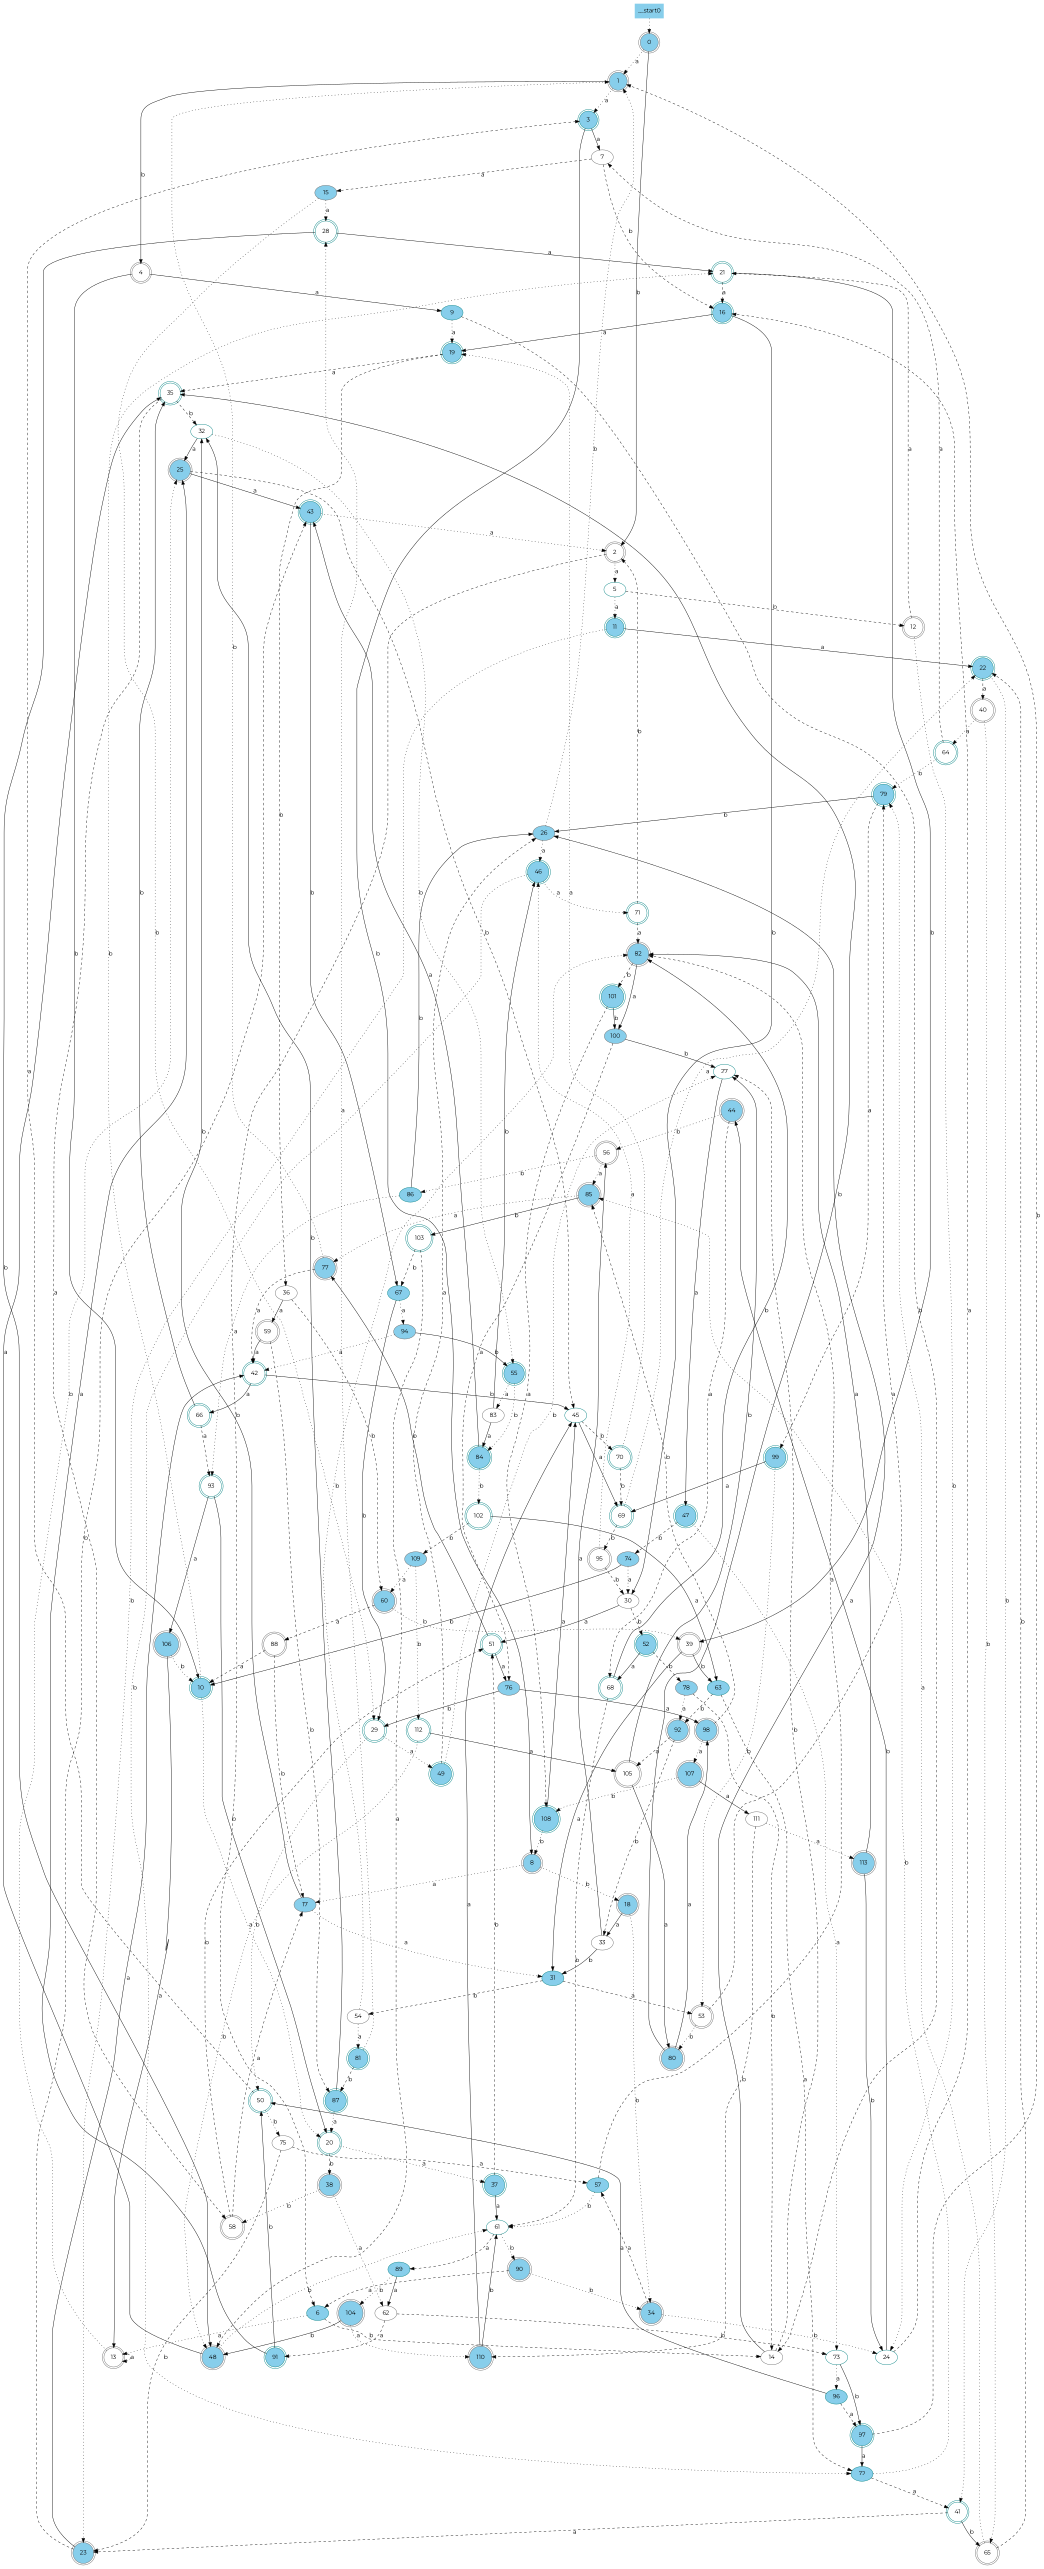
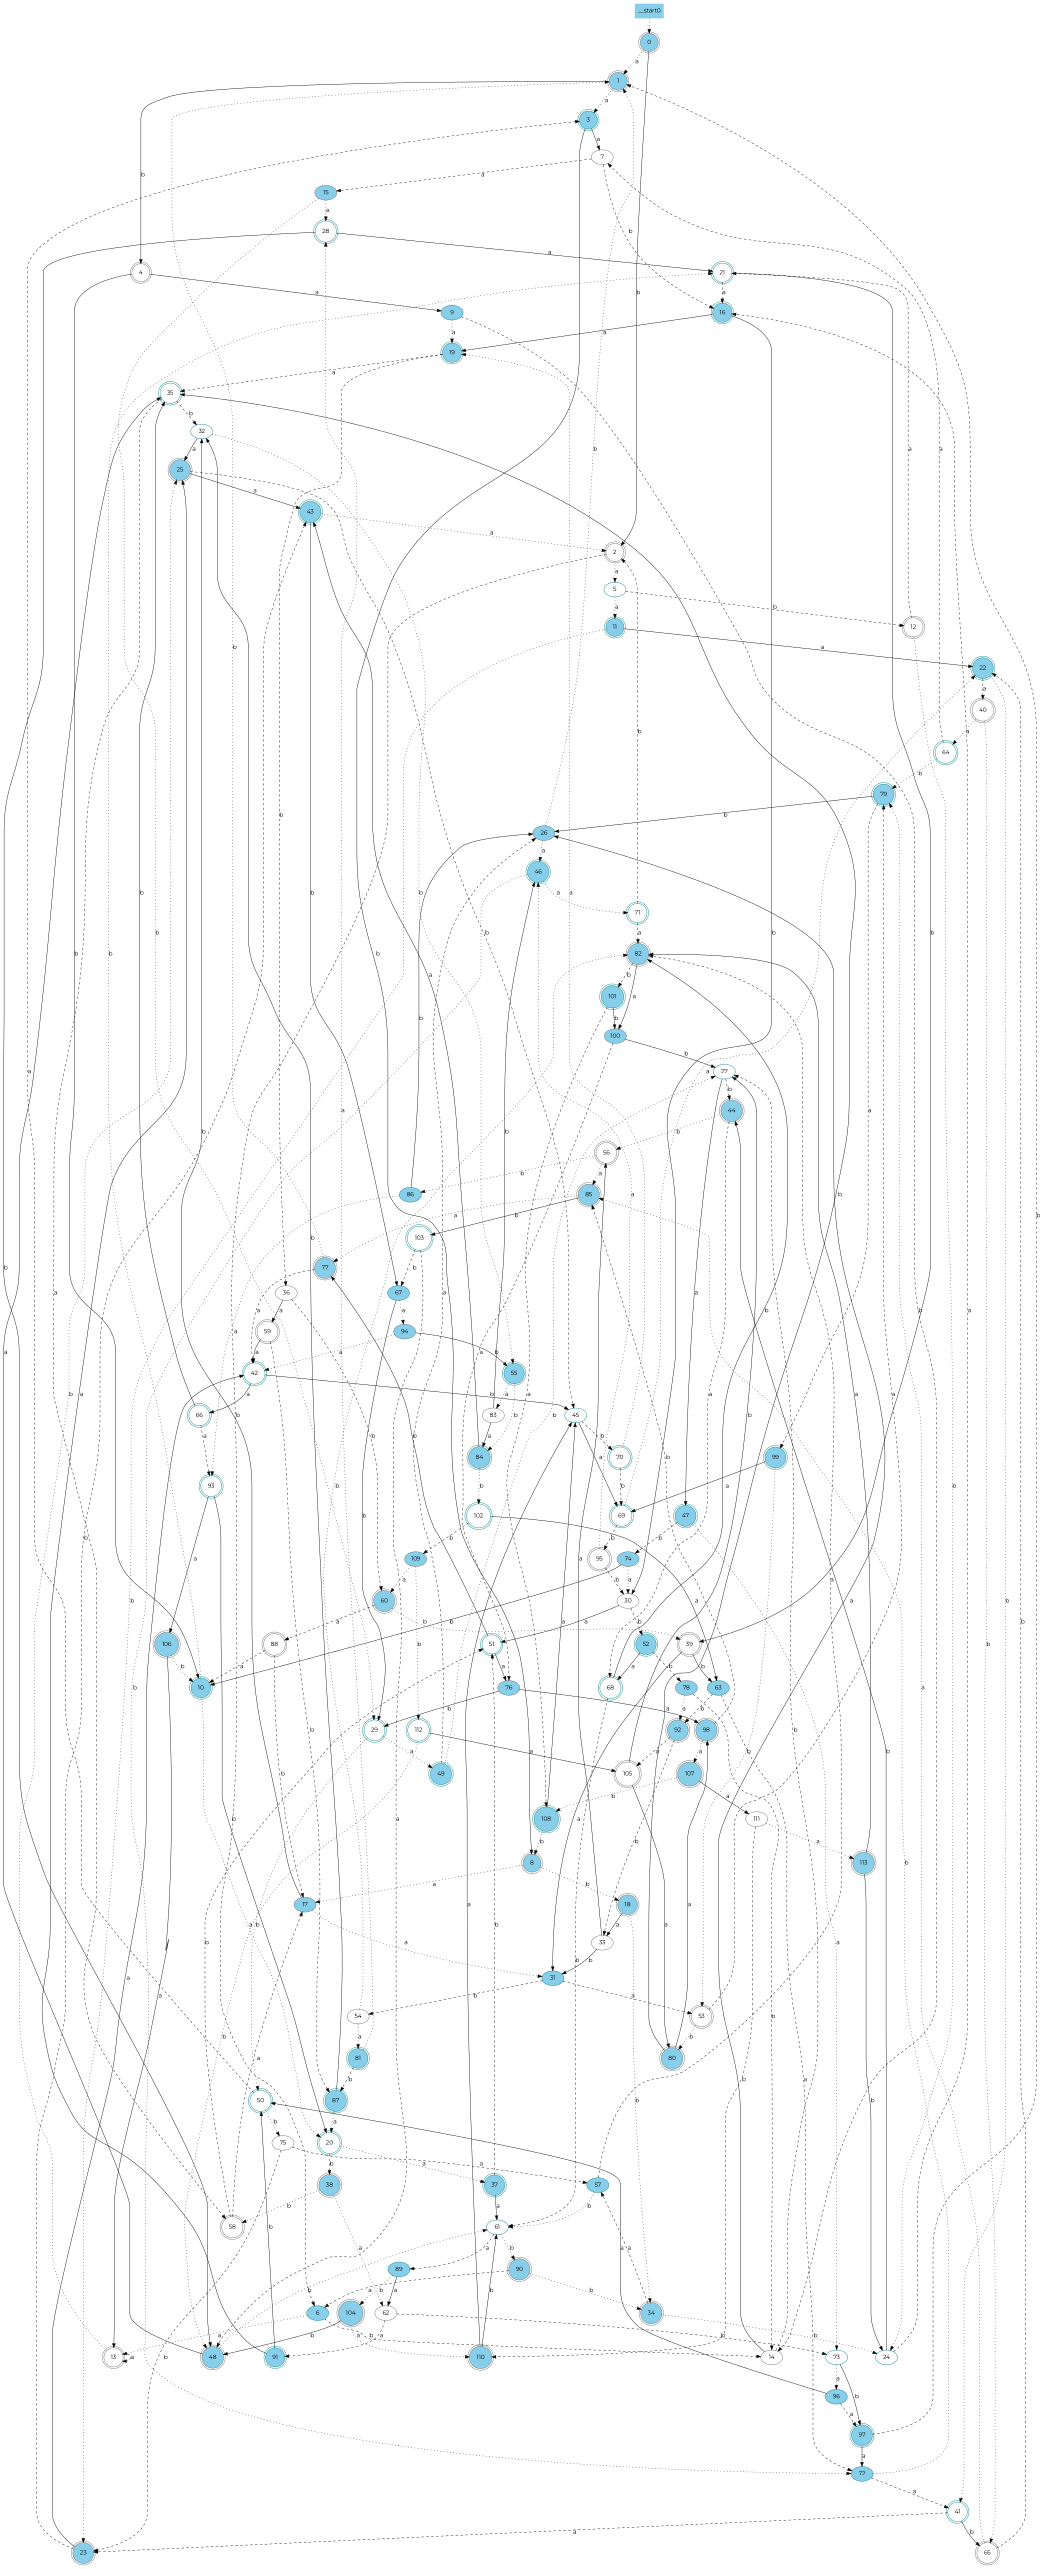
none -> (727, 1087)
